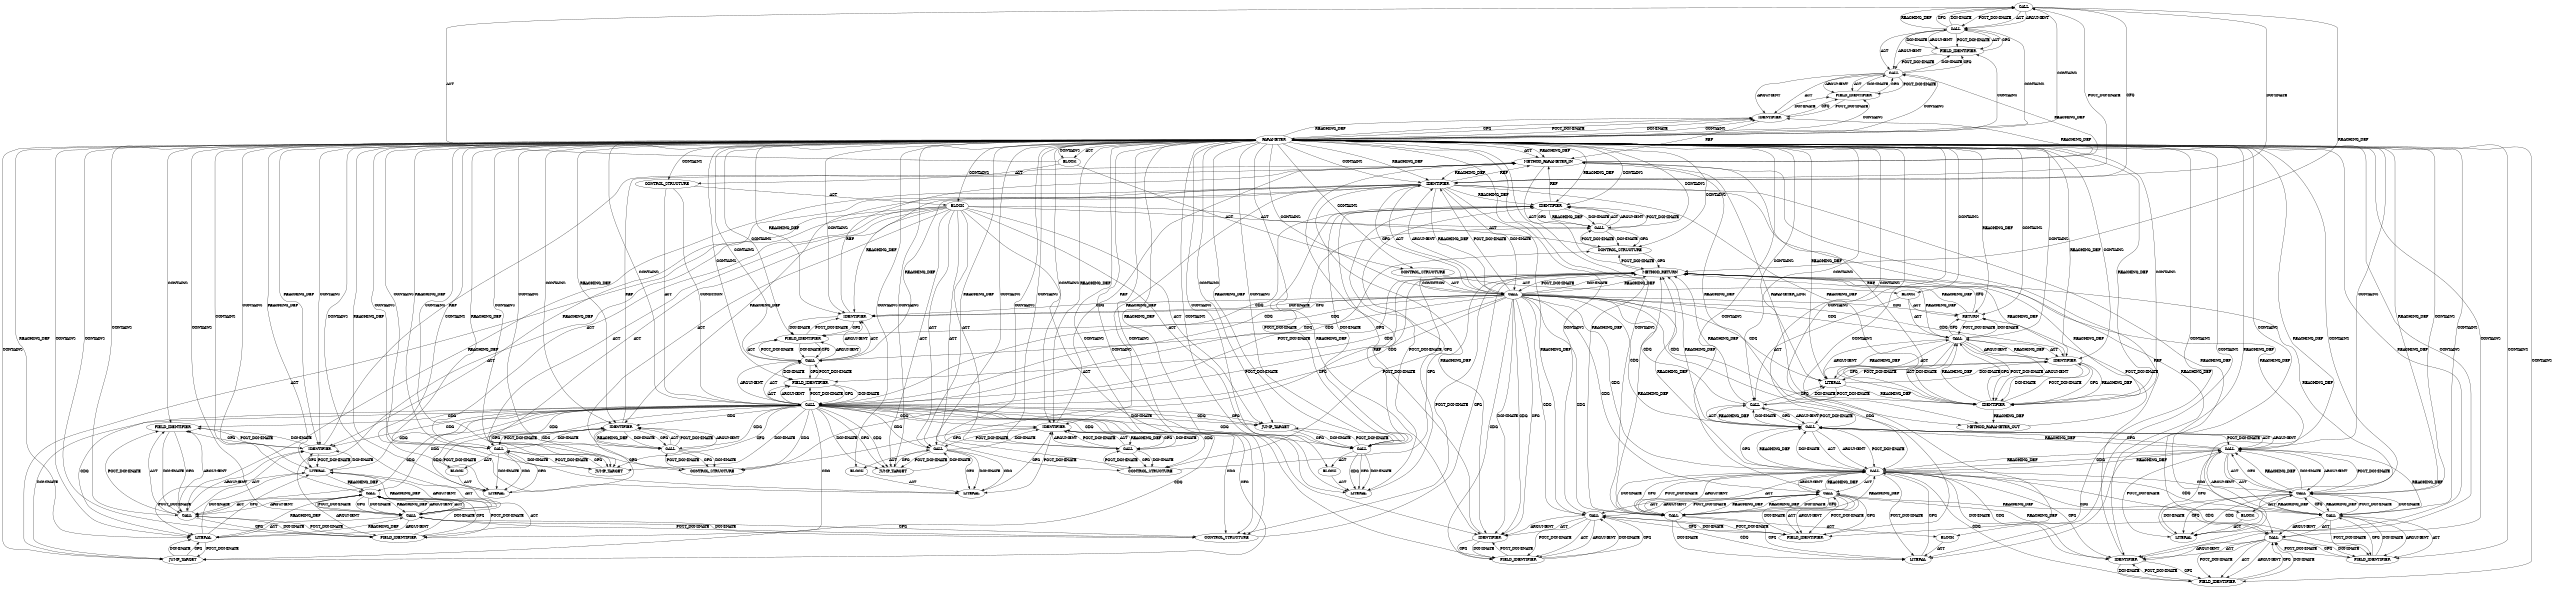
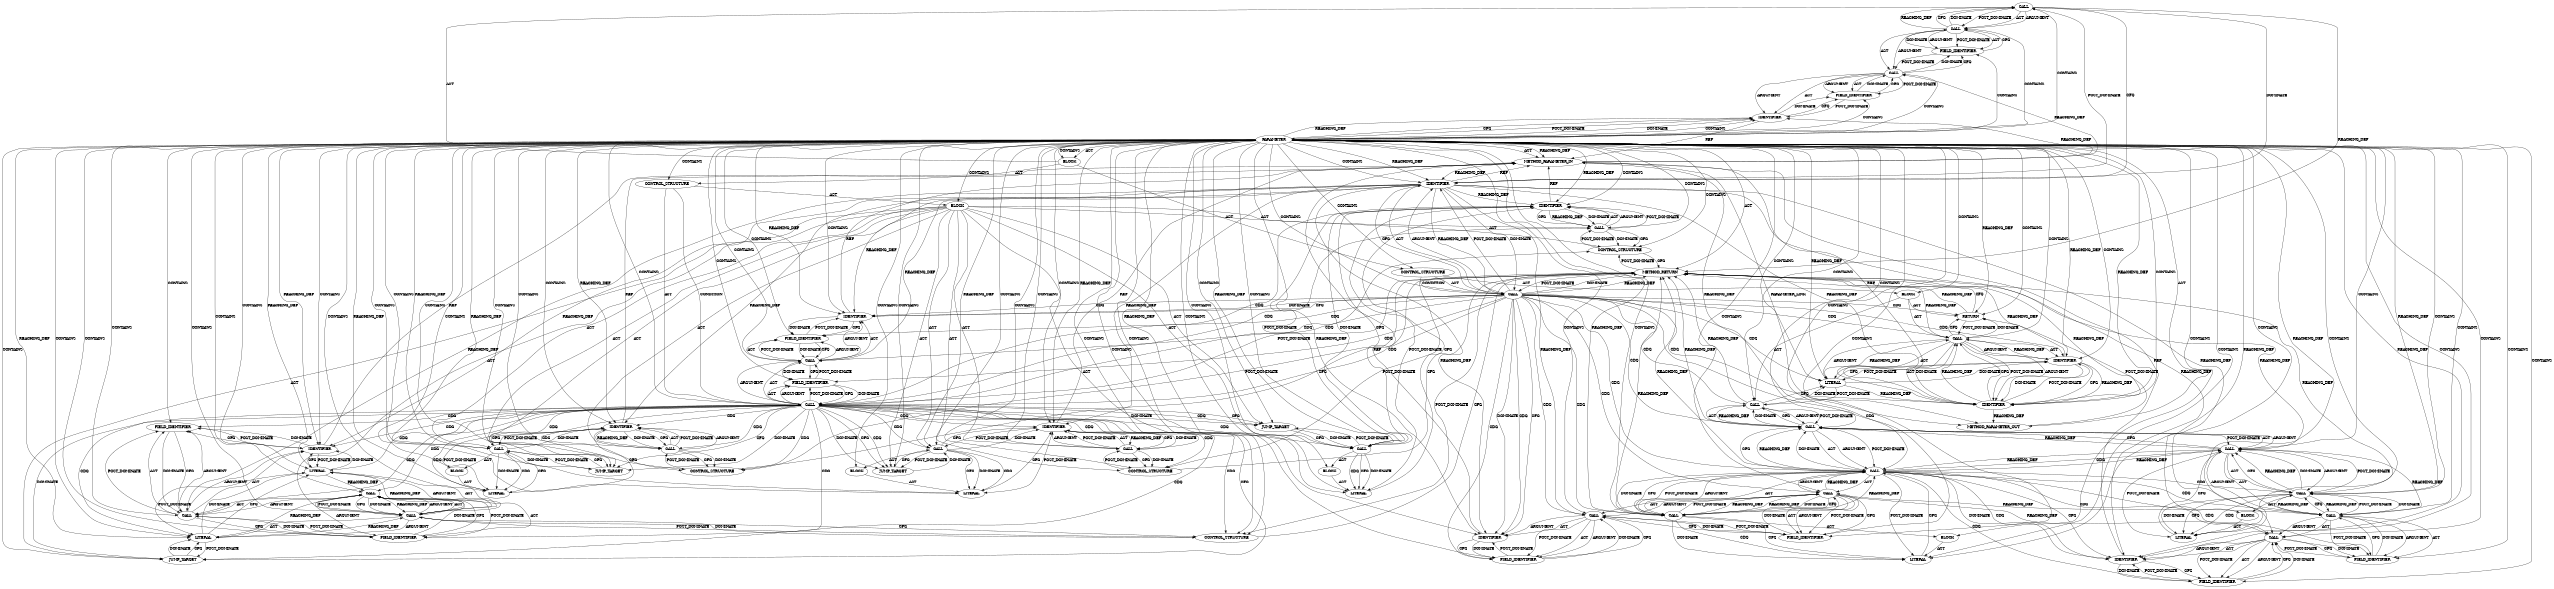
none -> (2150, 180)
(1554, 221) -> (1627, 148)
